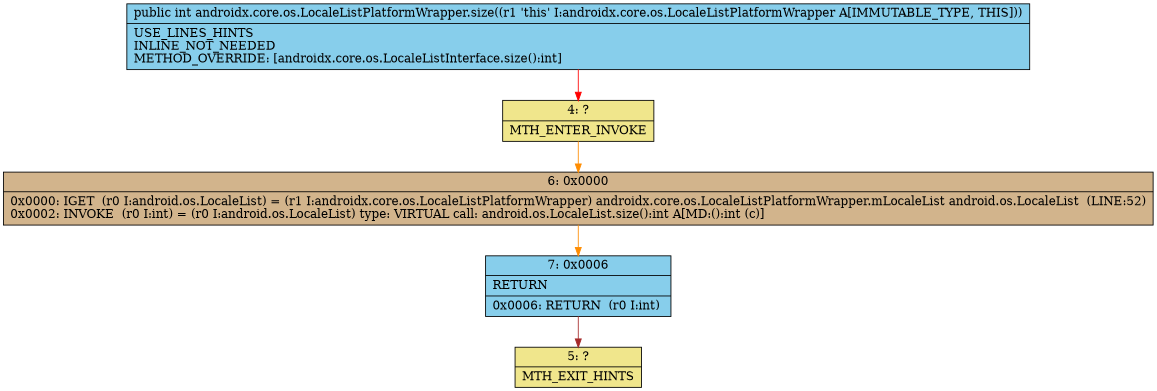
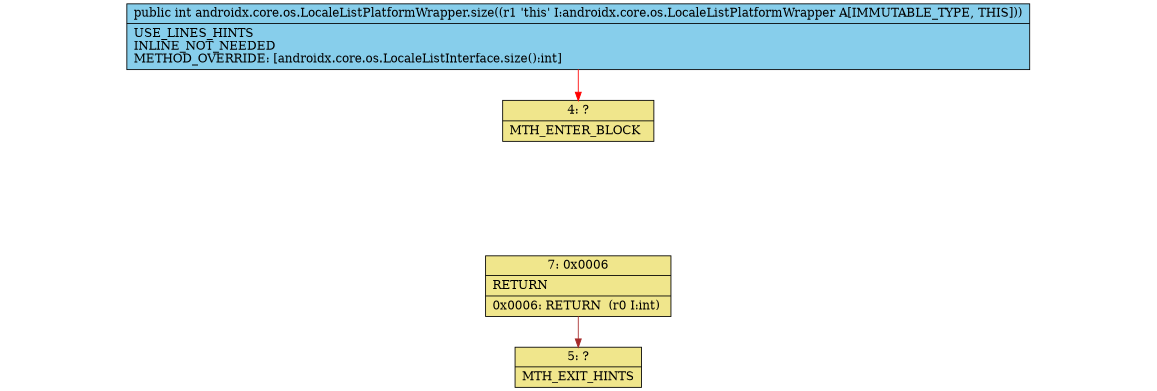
(578, 131) -> (575, 131)
(578, 199) -> none
(578, 286) -> (578, 286)
